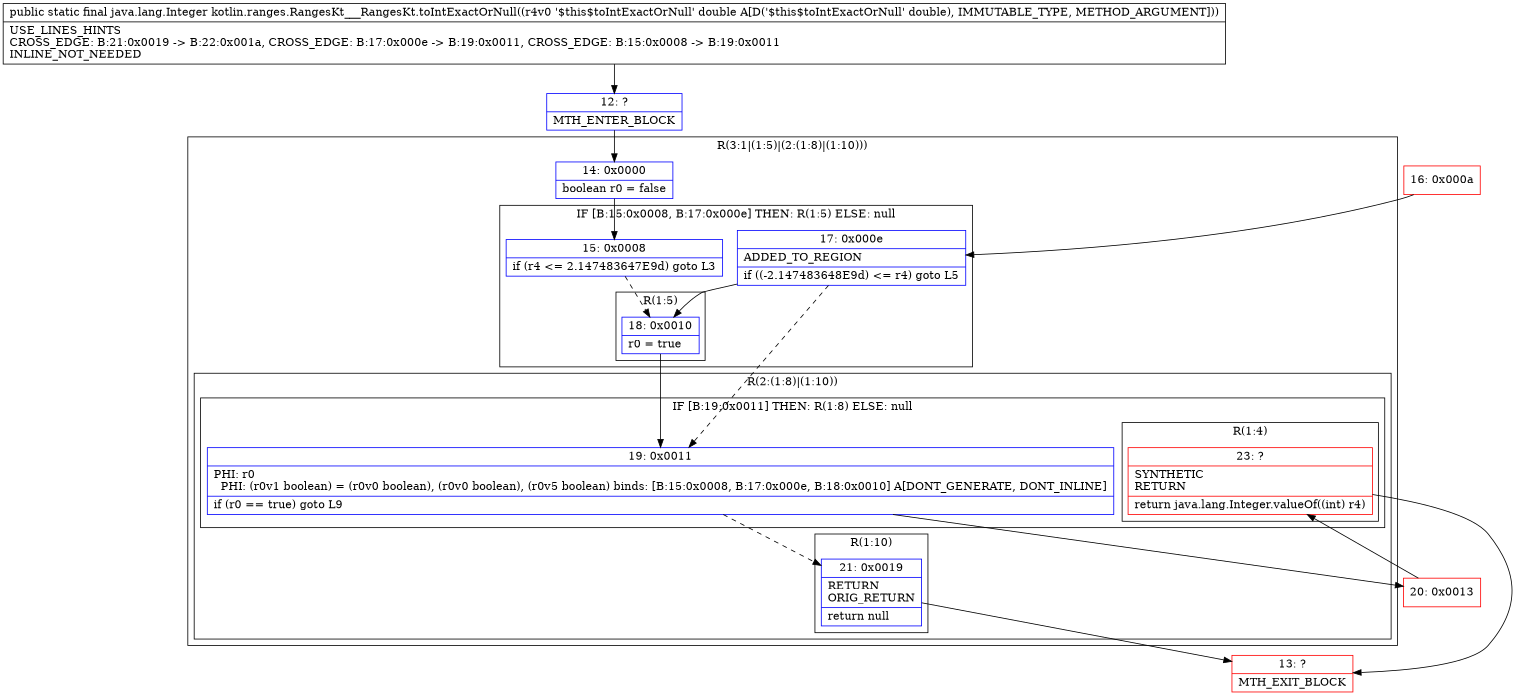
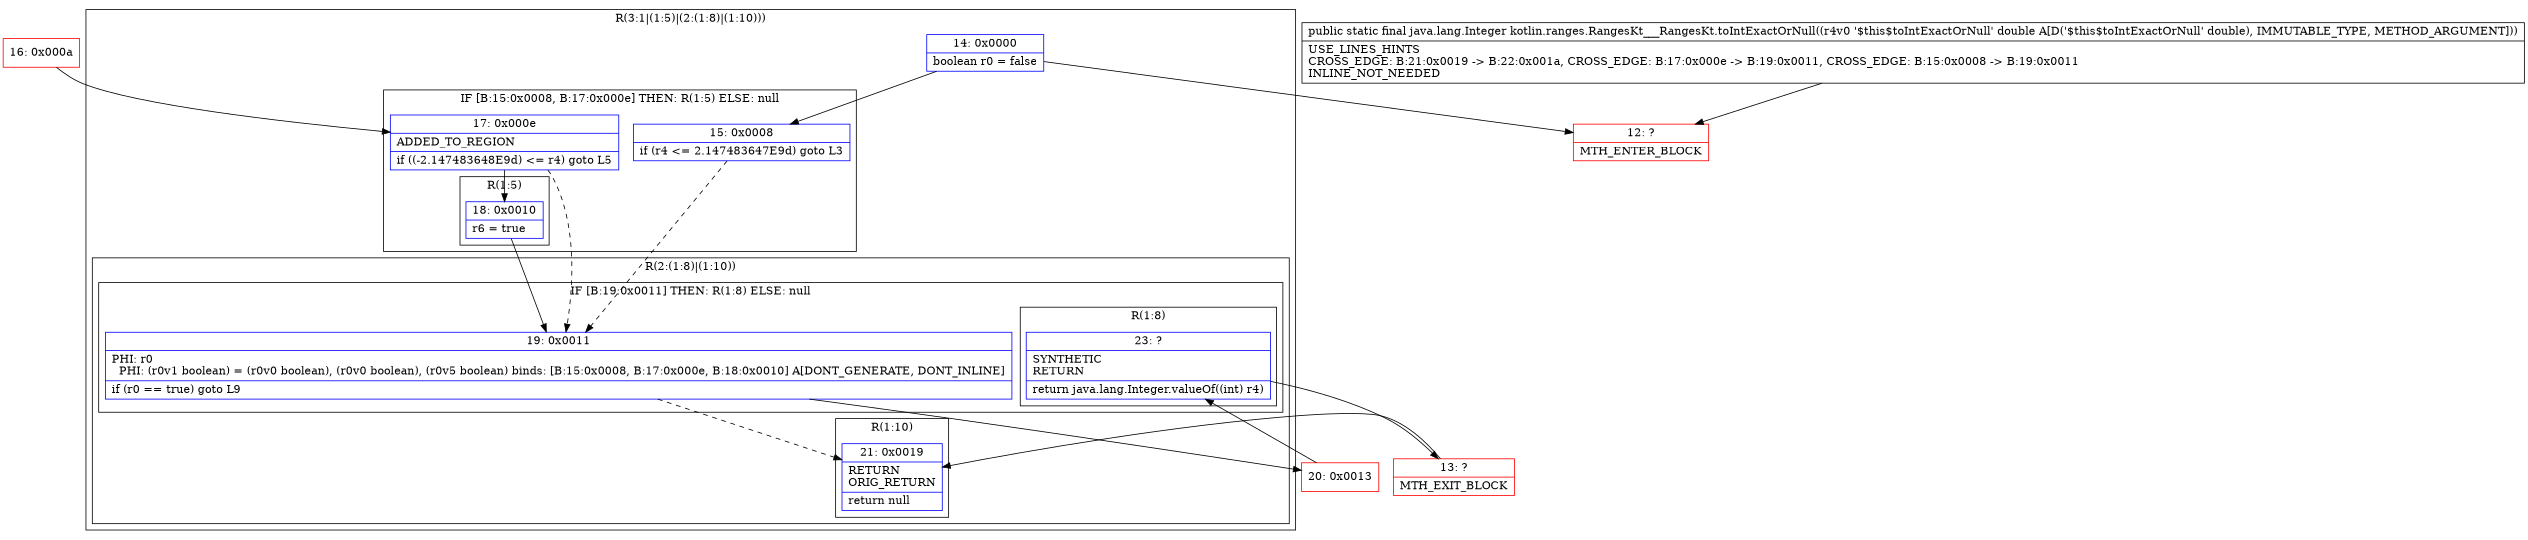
(614, 112) -> (1641, 142)
(614, 142) -> (1304, 97)
(638, 297) -> (659, 243)
(655, 344) -> (499, 229)
(1250, 432) -> (1148, 316)
(1250, 481) -> (1148, 366)
(1073, 631) -> (1202, 426)
